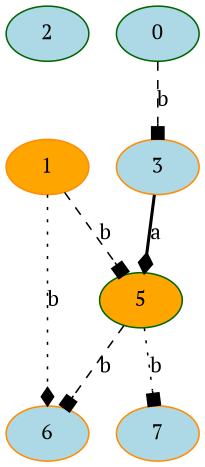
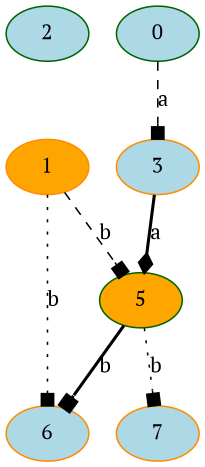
(163, 100) -> (163, 100)
(47, 291) -> (47, 291)
(99, 360) -> (99, 360)
